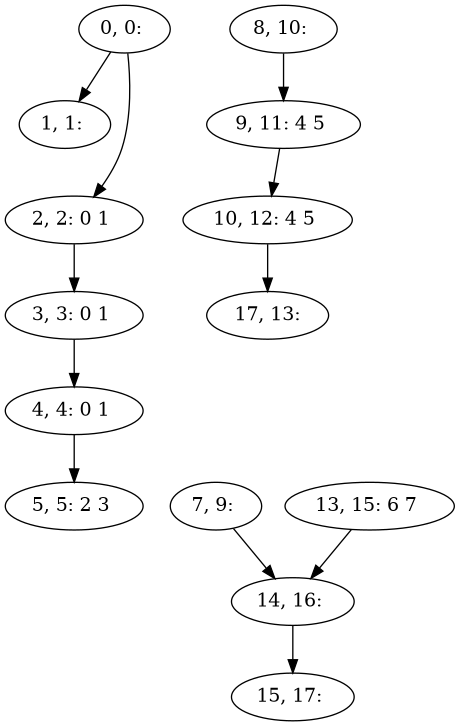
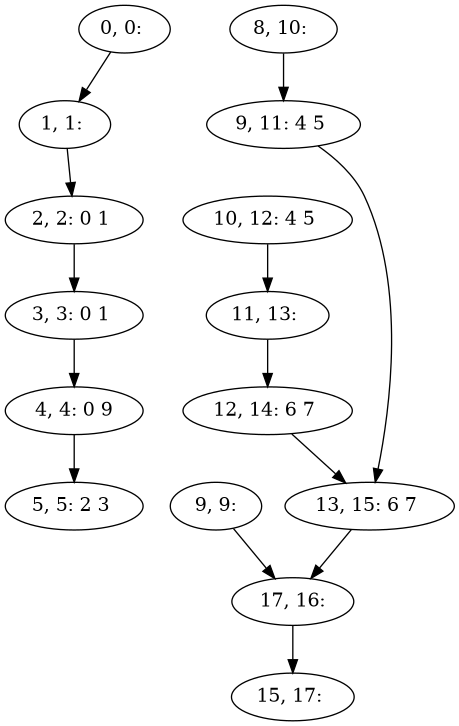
(128, 123) -> (69, 166)
(277, 166) -> (389, 297)
(268, 315) -> (268, 315)
(74, 411) -> (74, 411)
none -> (268, 411)
(216, 506) -> (216, 506)
(293, 602) -> (293, 602)
